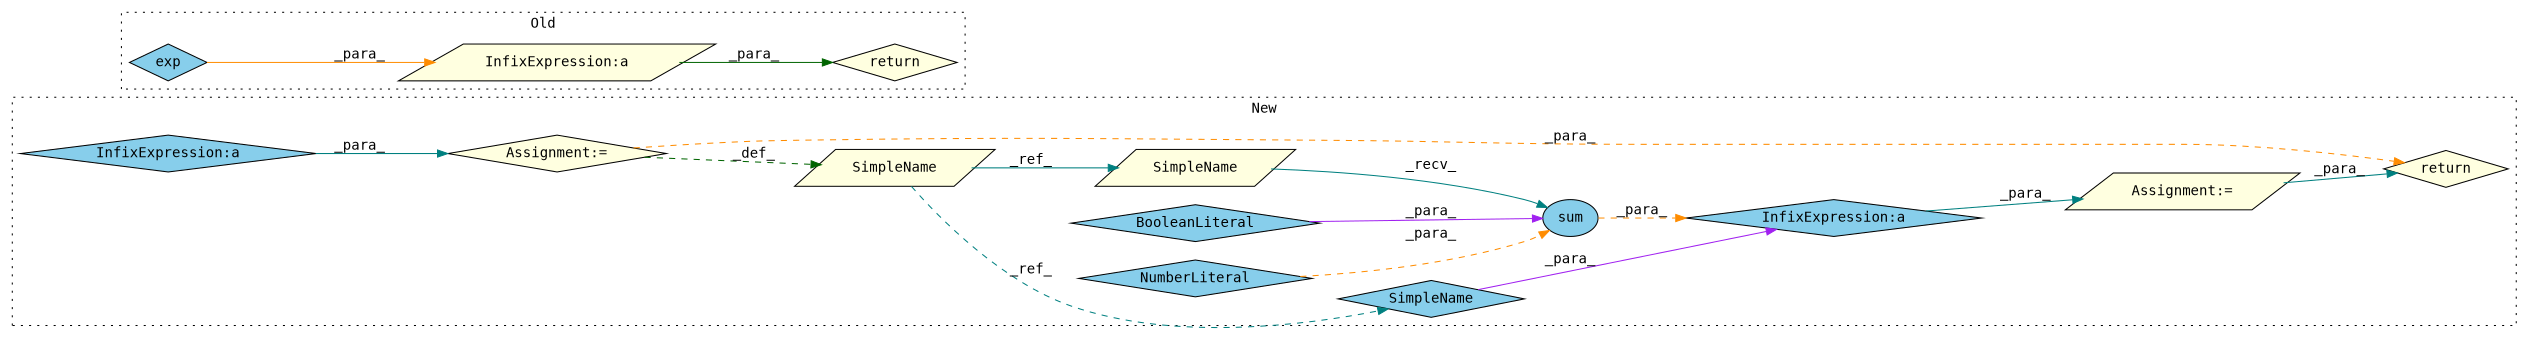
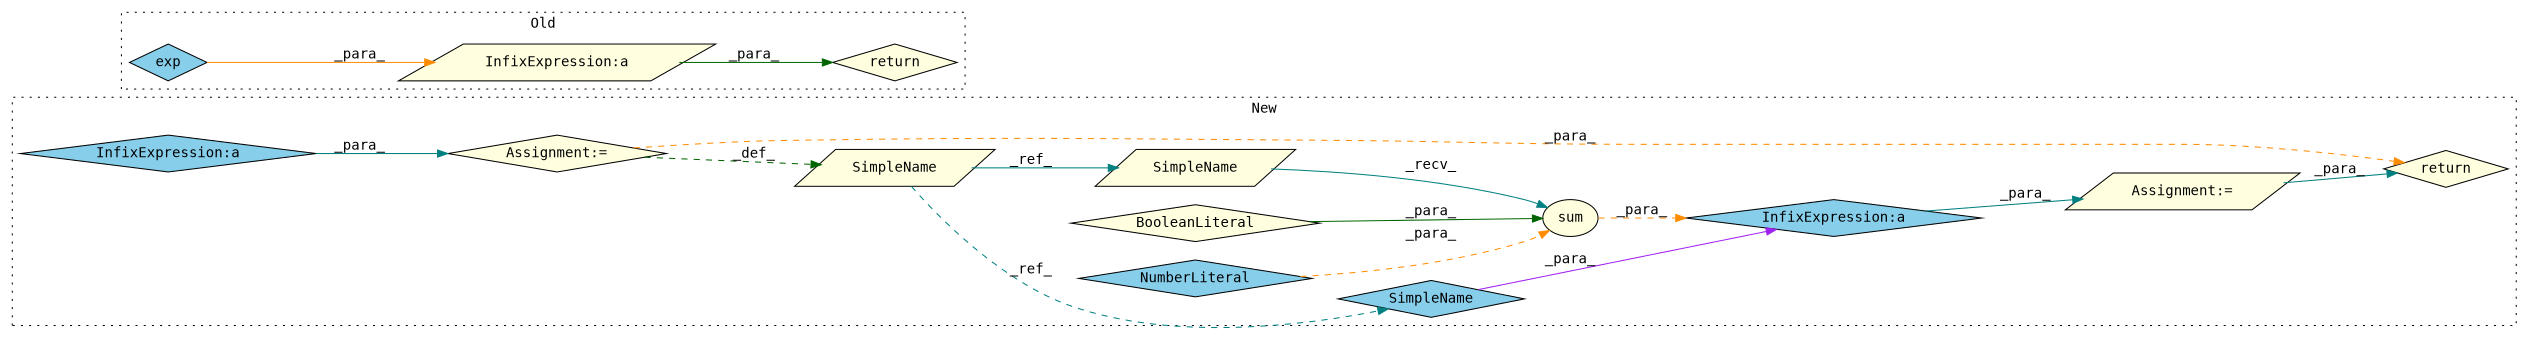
(1570, 218) -> (1570, 218)
(1421, 220) -> (1421, 220)
(1195, 223) -> (1195, 223)
